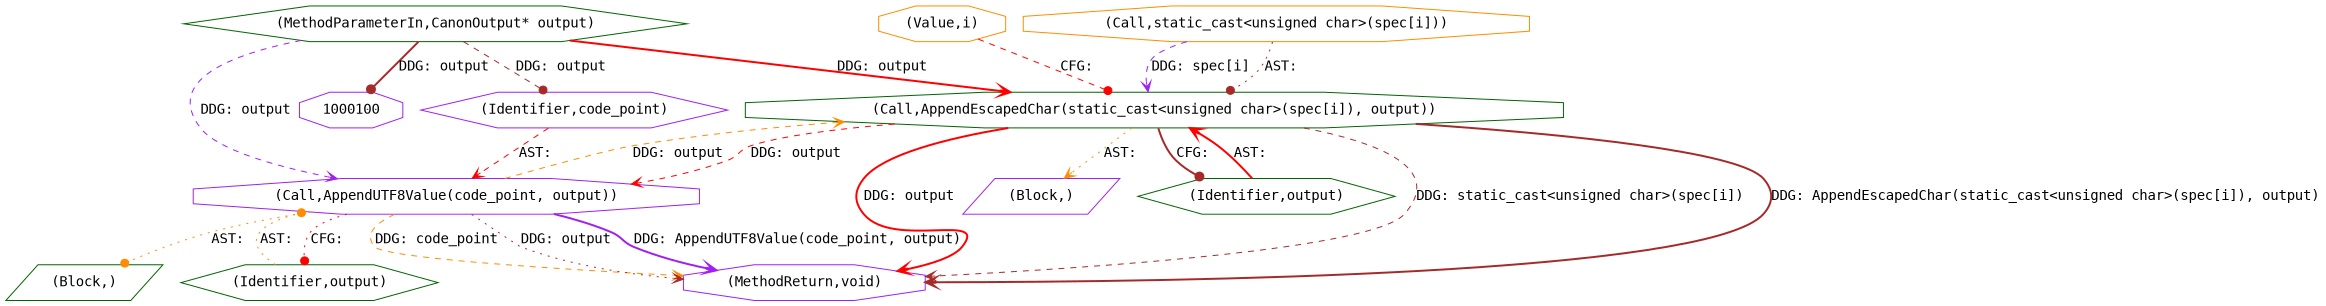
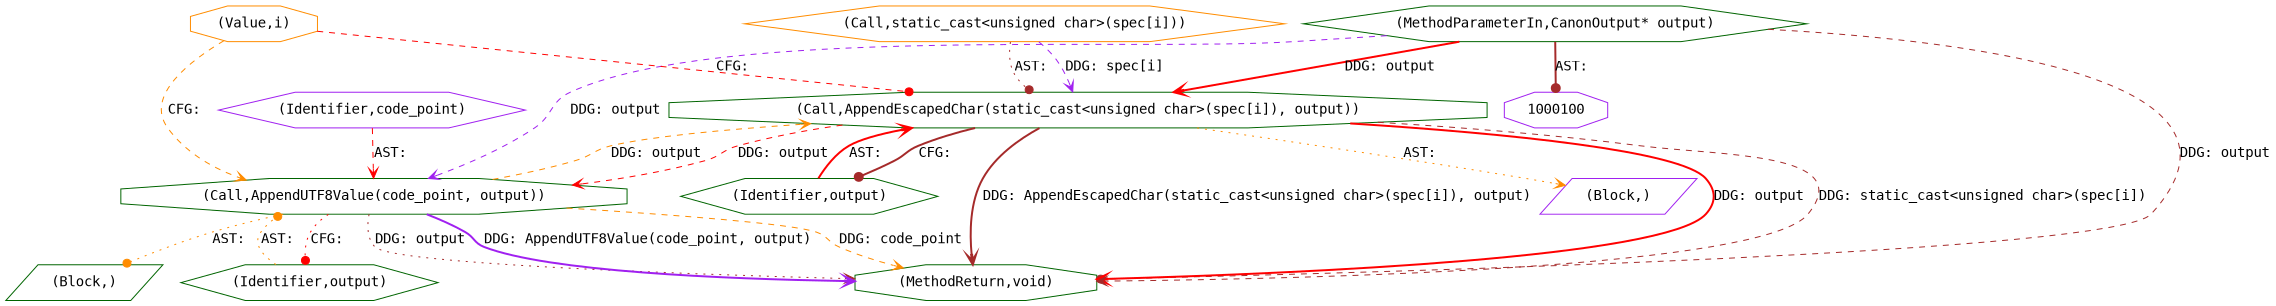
(1276, 24) -> (1015, 24)
(502, 65) -> (1888, 249)
(444, 67) -> (1576, 67)
none -> (162, 114)
(446, 196) -> (374, 196)
(804, 283) -> (976, 283)
